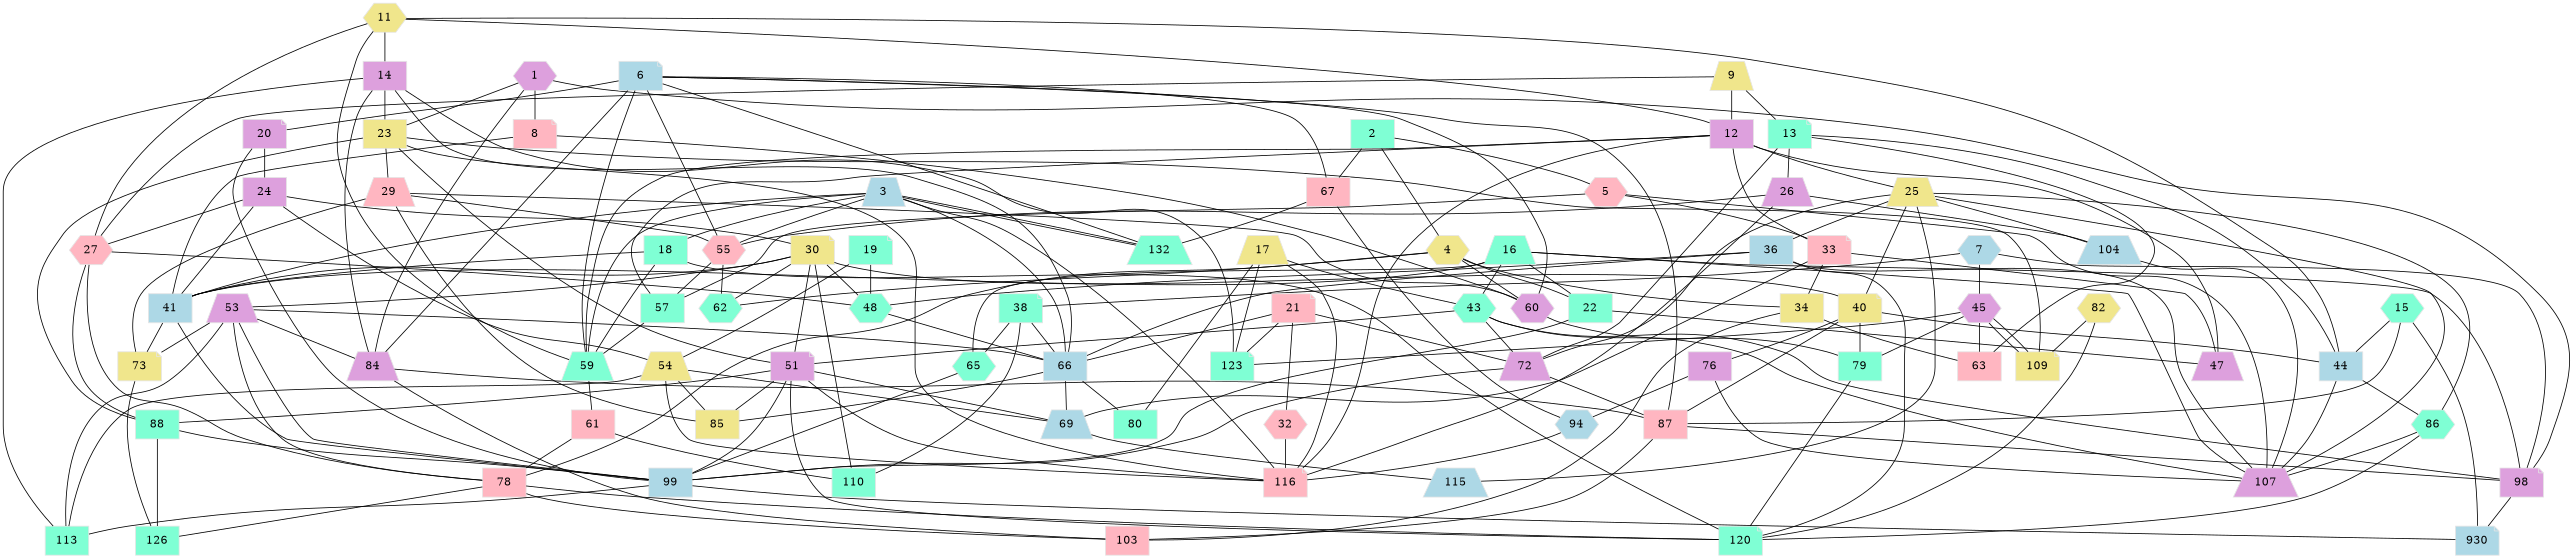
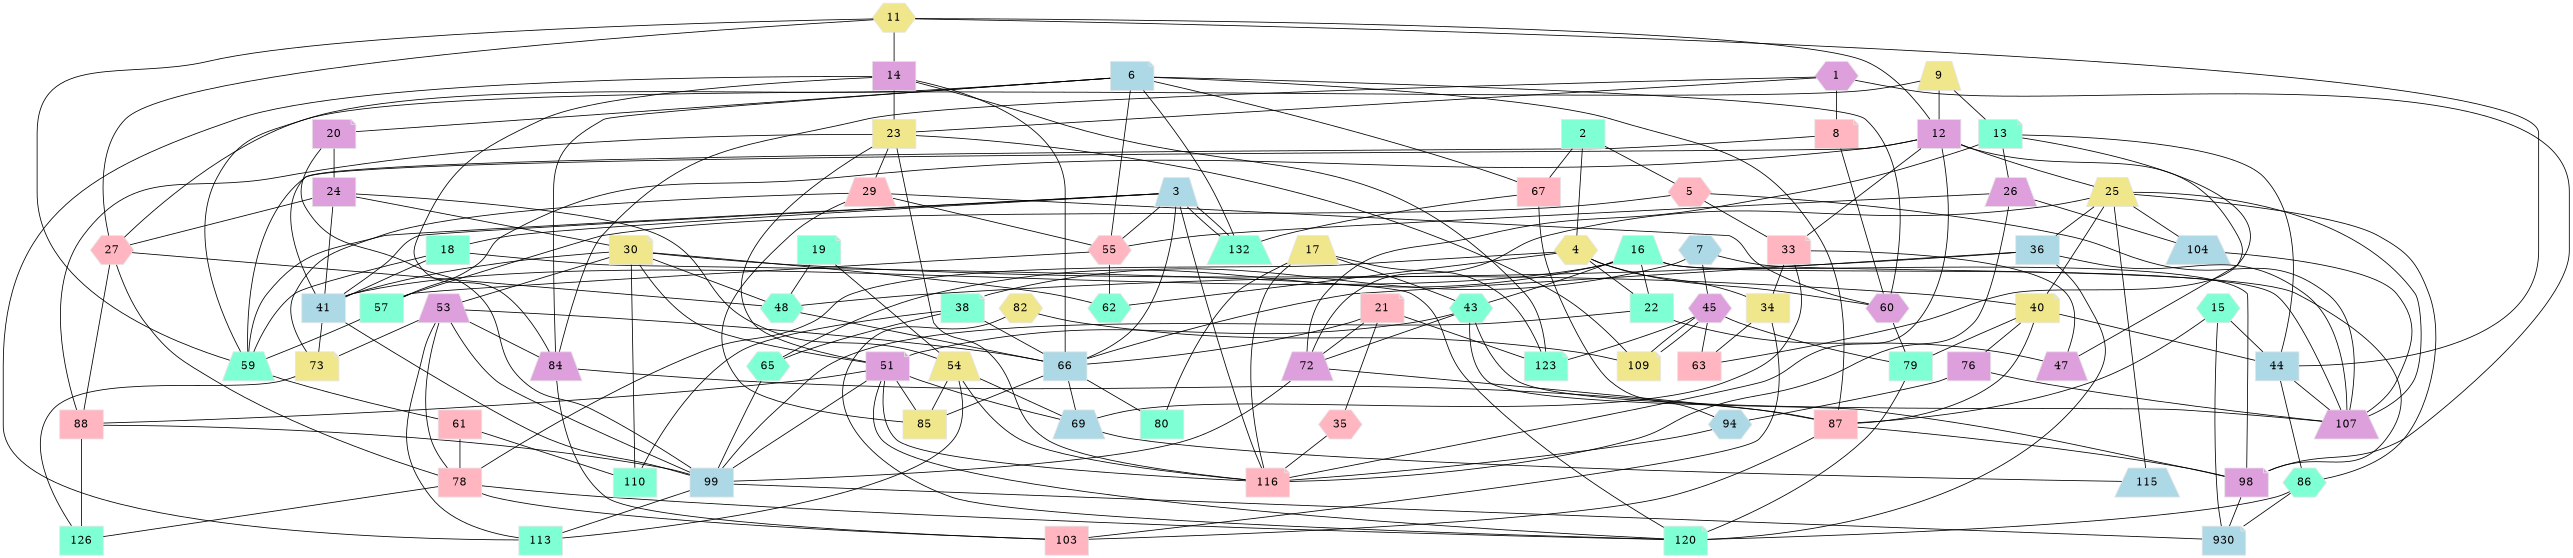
(157, 424) -> (82, 424)
(1285, 424) -> (1340, 424)
(2353, 455) -> (2267, 510)
